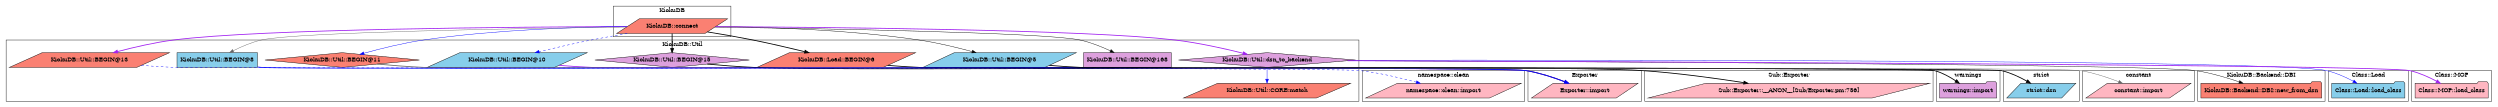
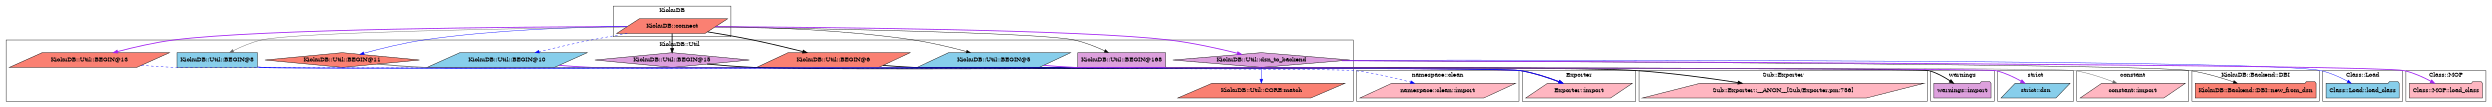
(836, 60) -> (833, 60)
(1539, 68) -> (1533, 68)
